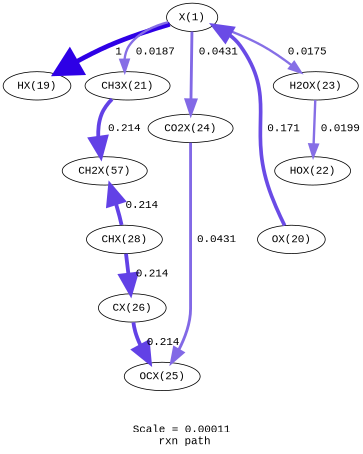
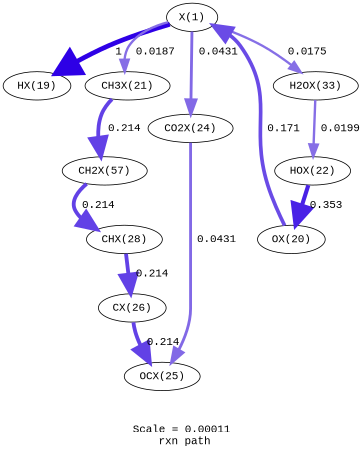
(316, 86) -> (316, 86)
none -> (305, 195)
(119, 214) -> (74, 200)
